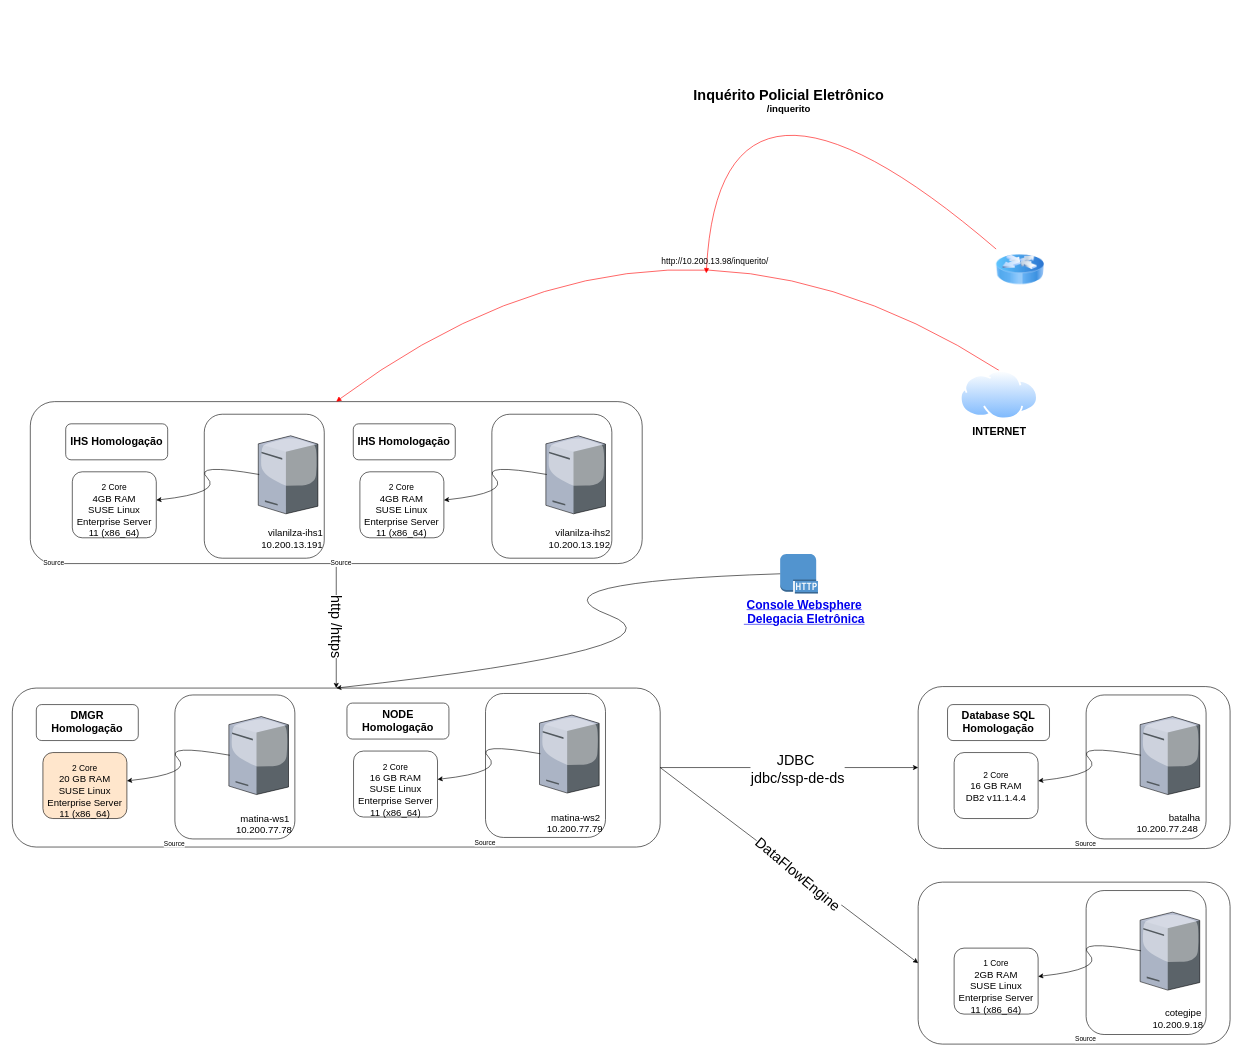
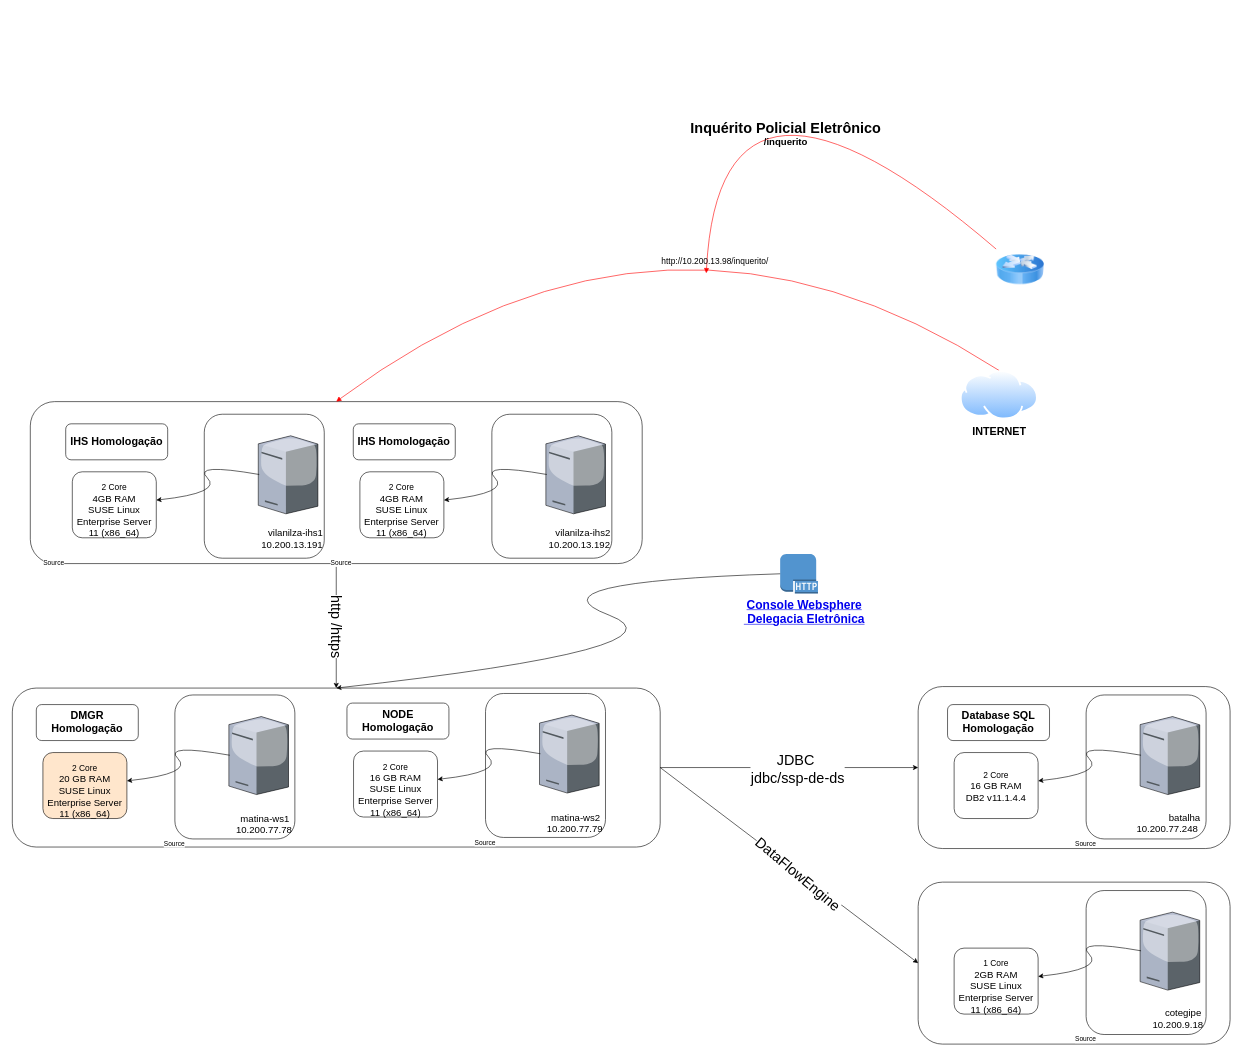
(789, 101) -> (786, 134)
